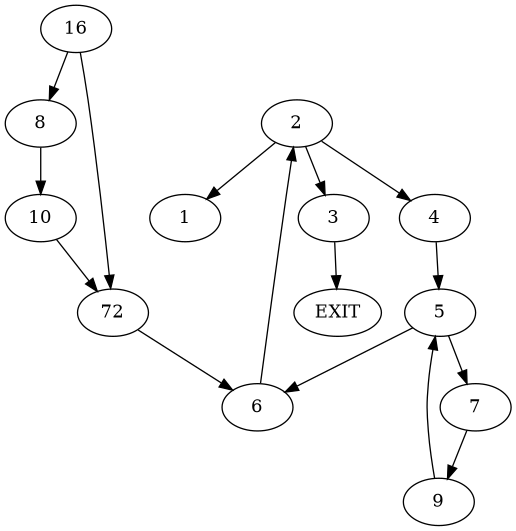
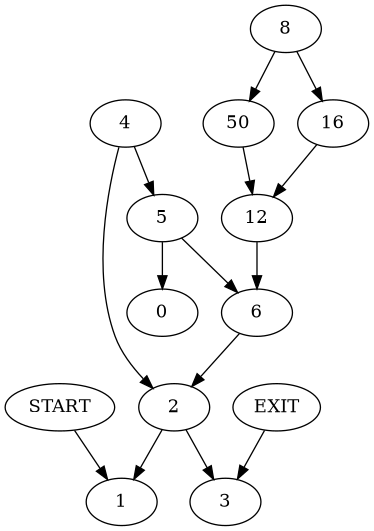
(61, 70) -> (307, 70)
(361, 167) -> (103, 267)
(41, 218) -> (239, 124)
(335, 259) -> (254, 449)
(113, 313) -> (257, 218)
none -> (60, 407)
(476, 407) -> (162, 313)
(439, 502) -> none
